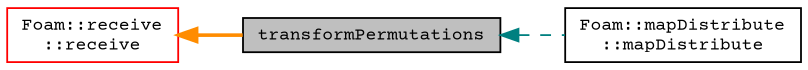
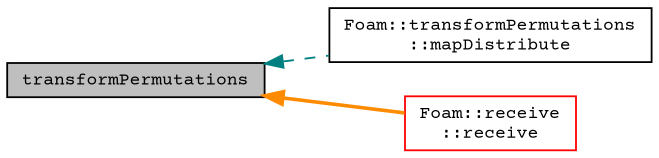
(220, 35) -> (344, 105)
(683, 35) -> (490, 35)
